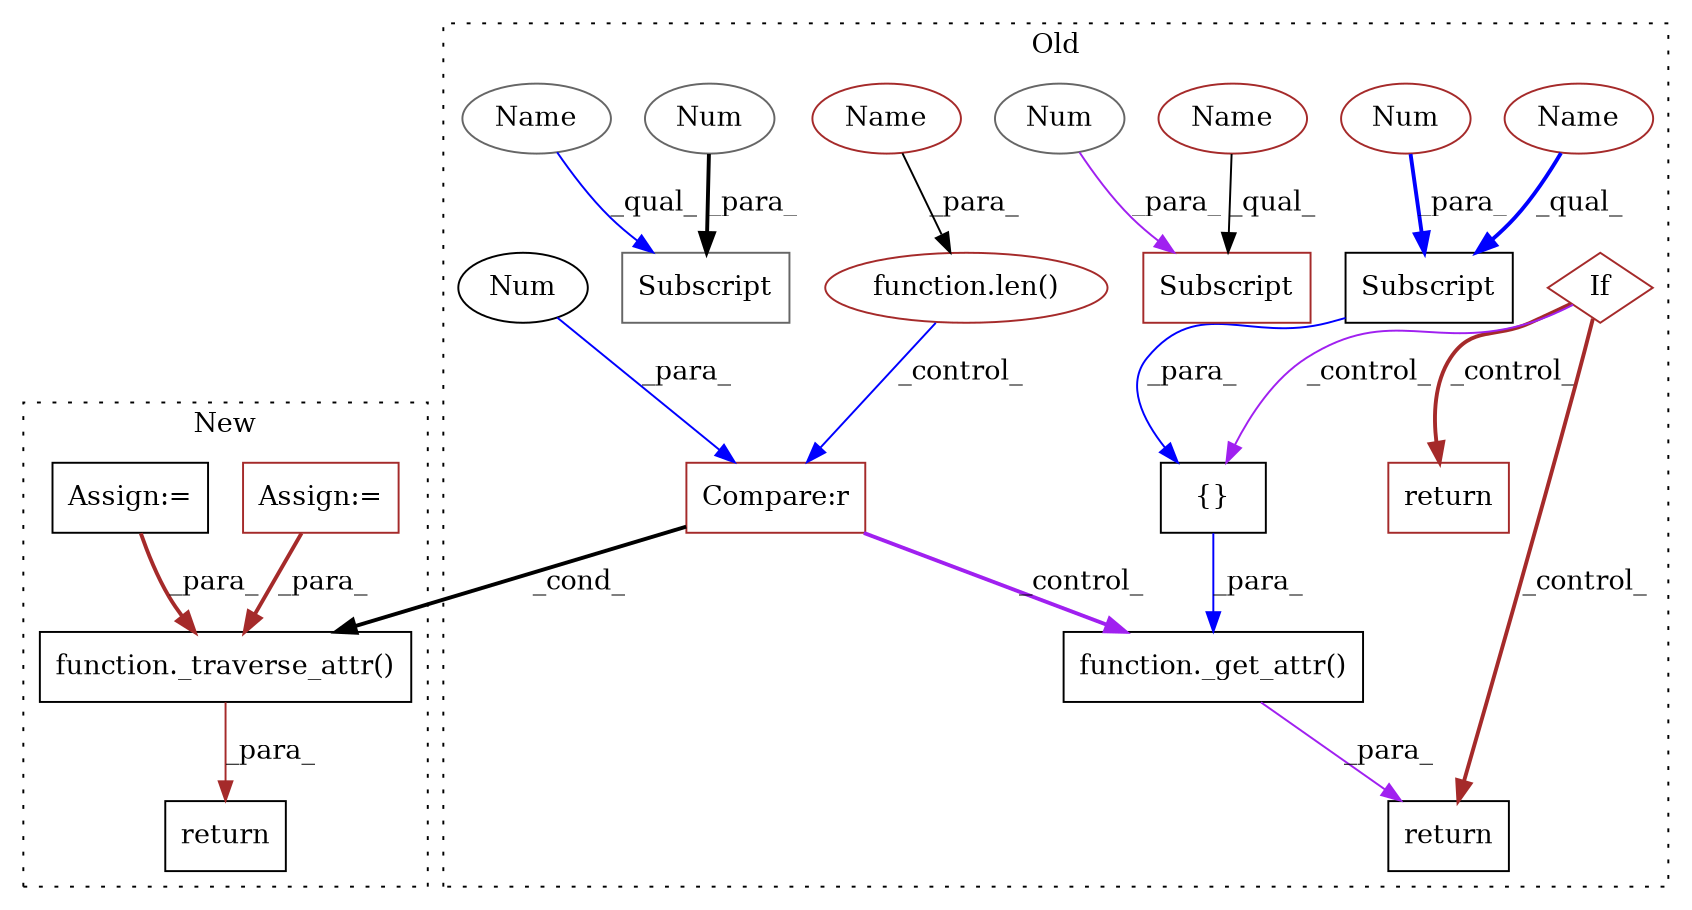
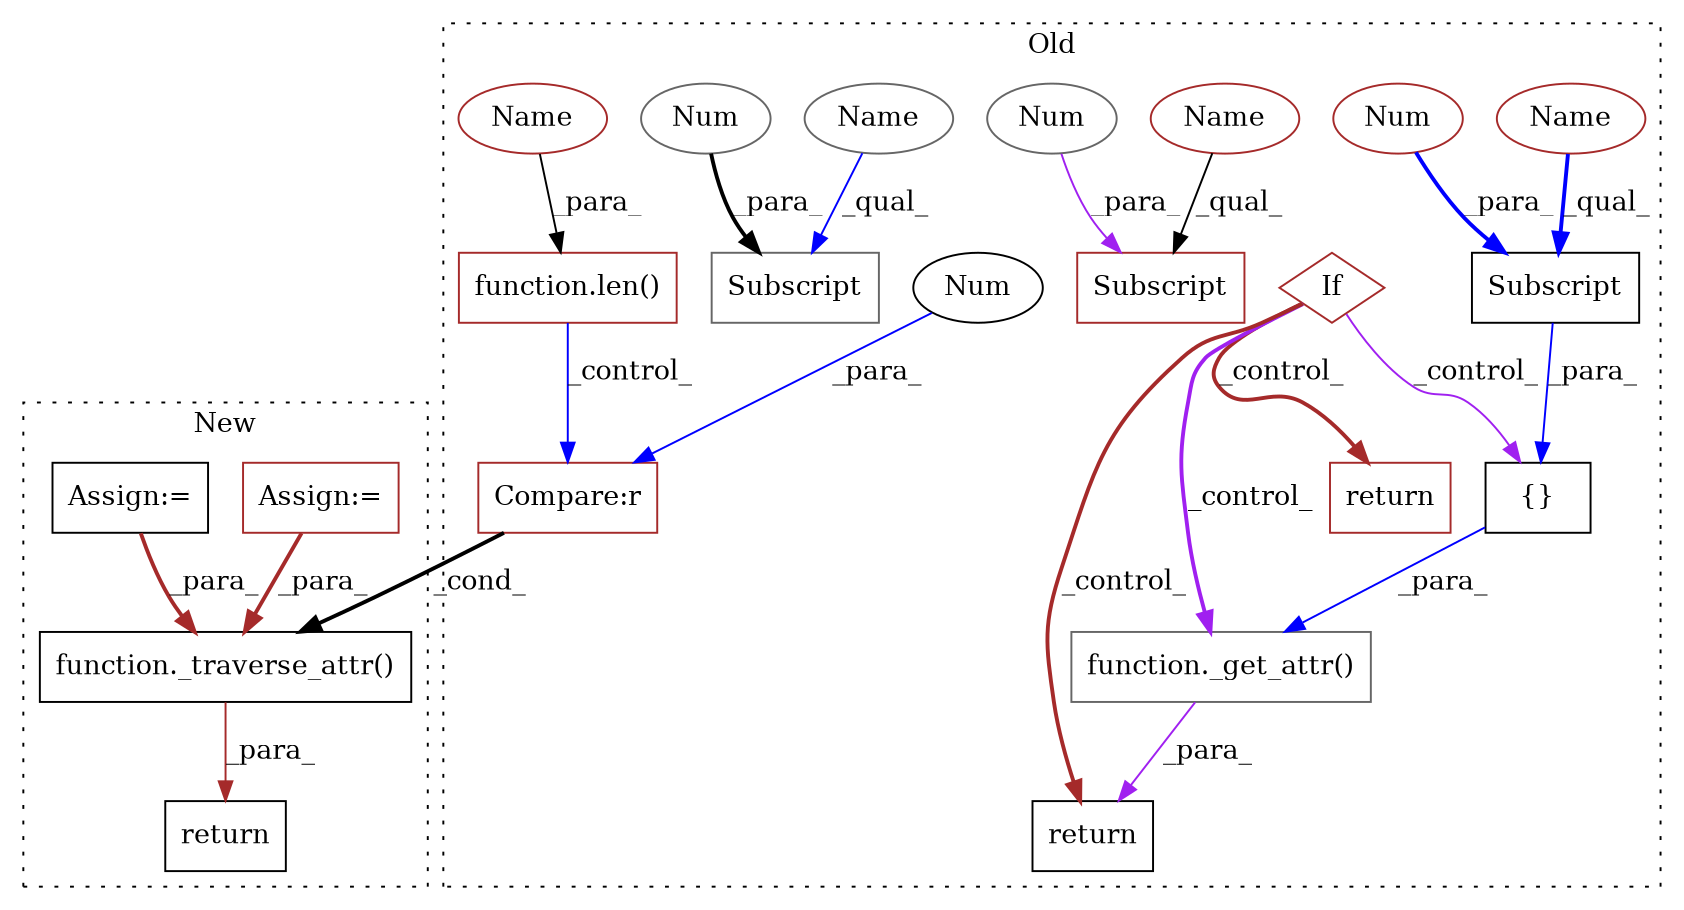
(966, 288) -> (568, 288)
(985, 579) -> (1184, 428)
(1213, 667) -> (1221, 667)
